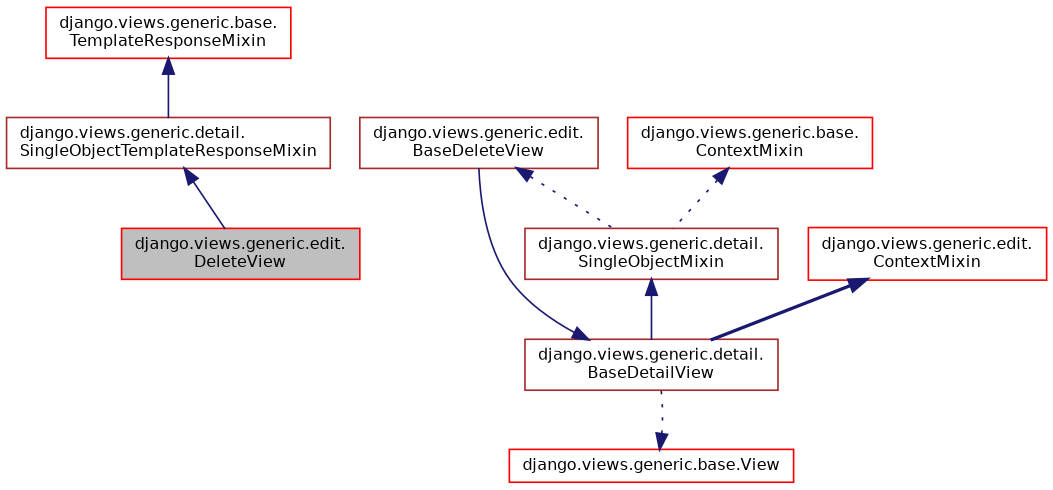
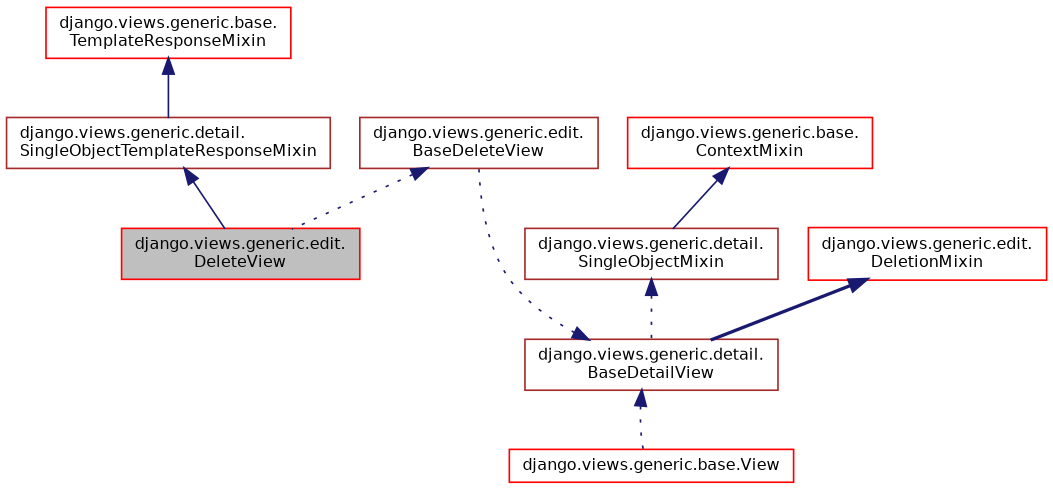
(572, 203) -> (352, 202)
(695, 205) -> (695, 205)
(928, 254) -> (928, 254)
(501, 265) -> (501, 265)
(651, 318) -> (651, 318)
(663, 412) -> (641, 428)
